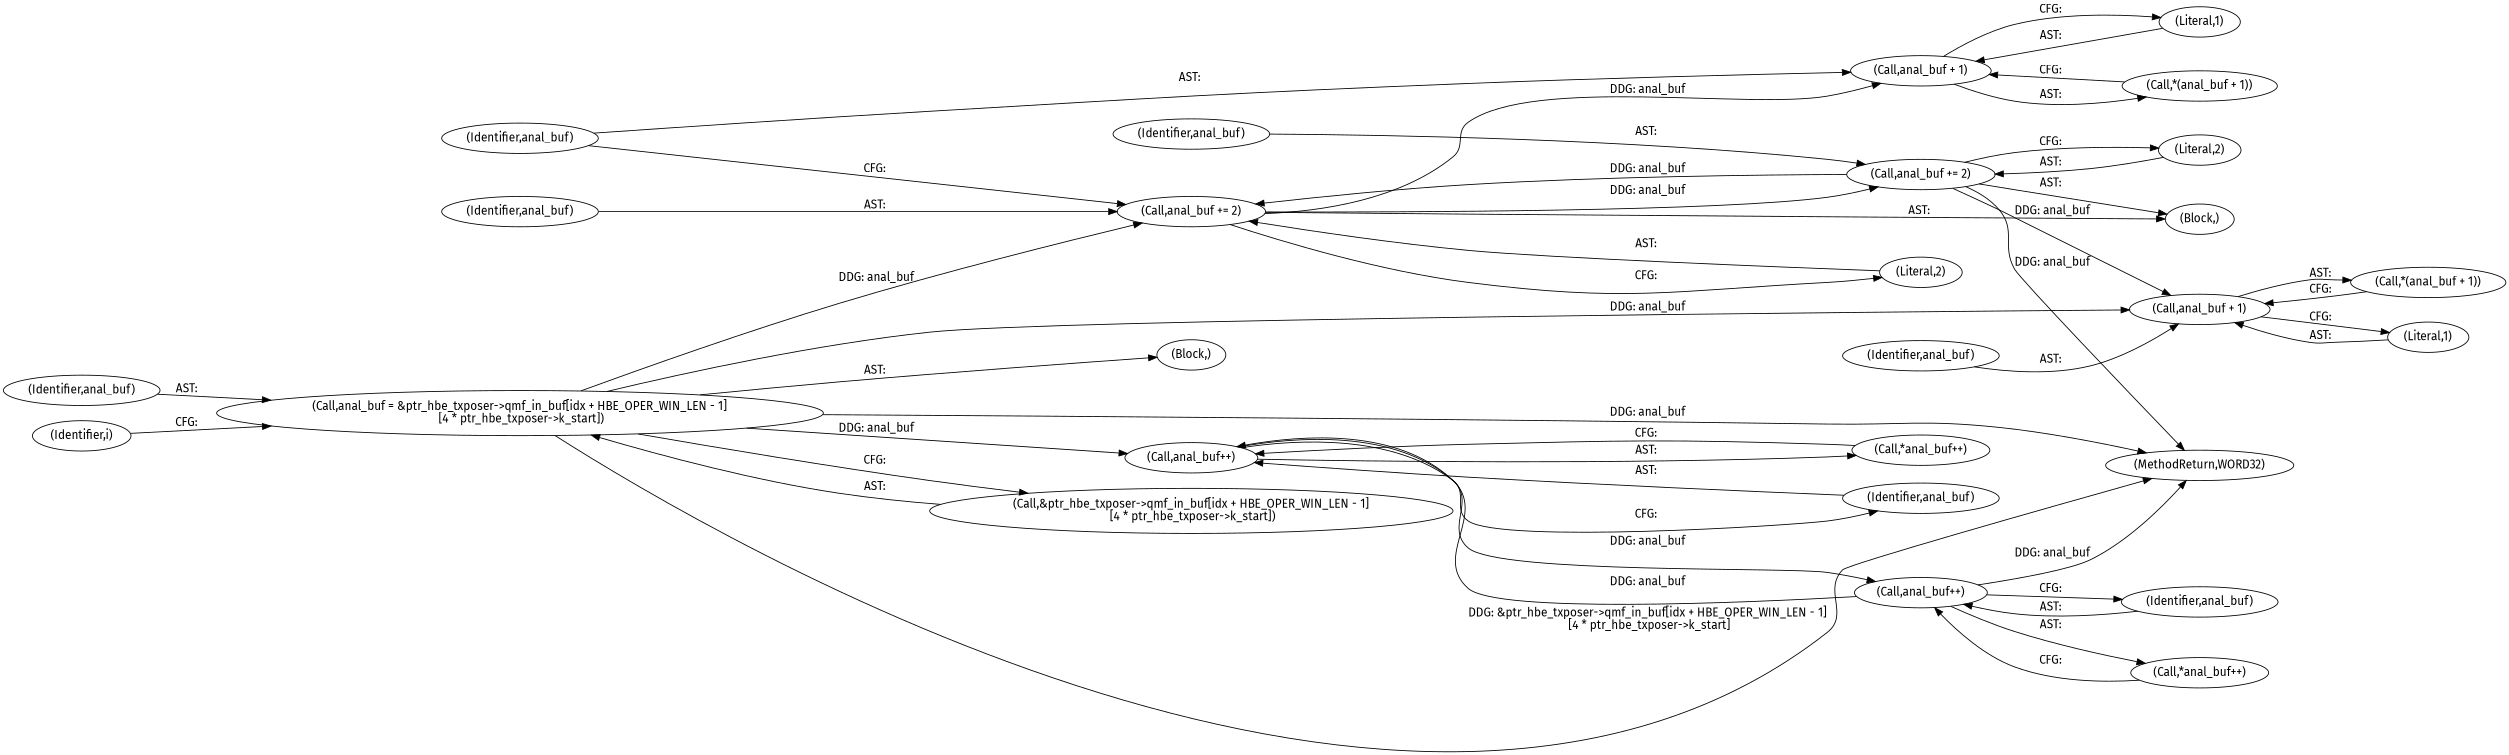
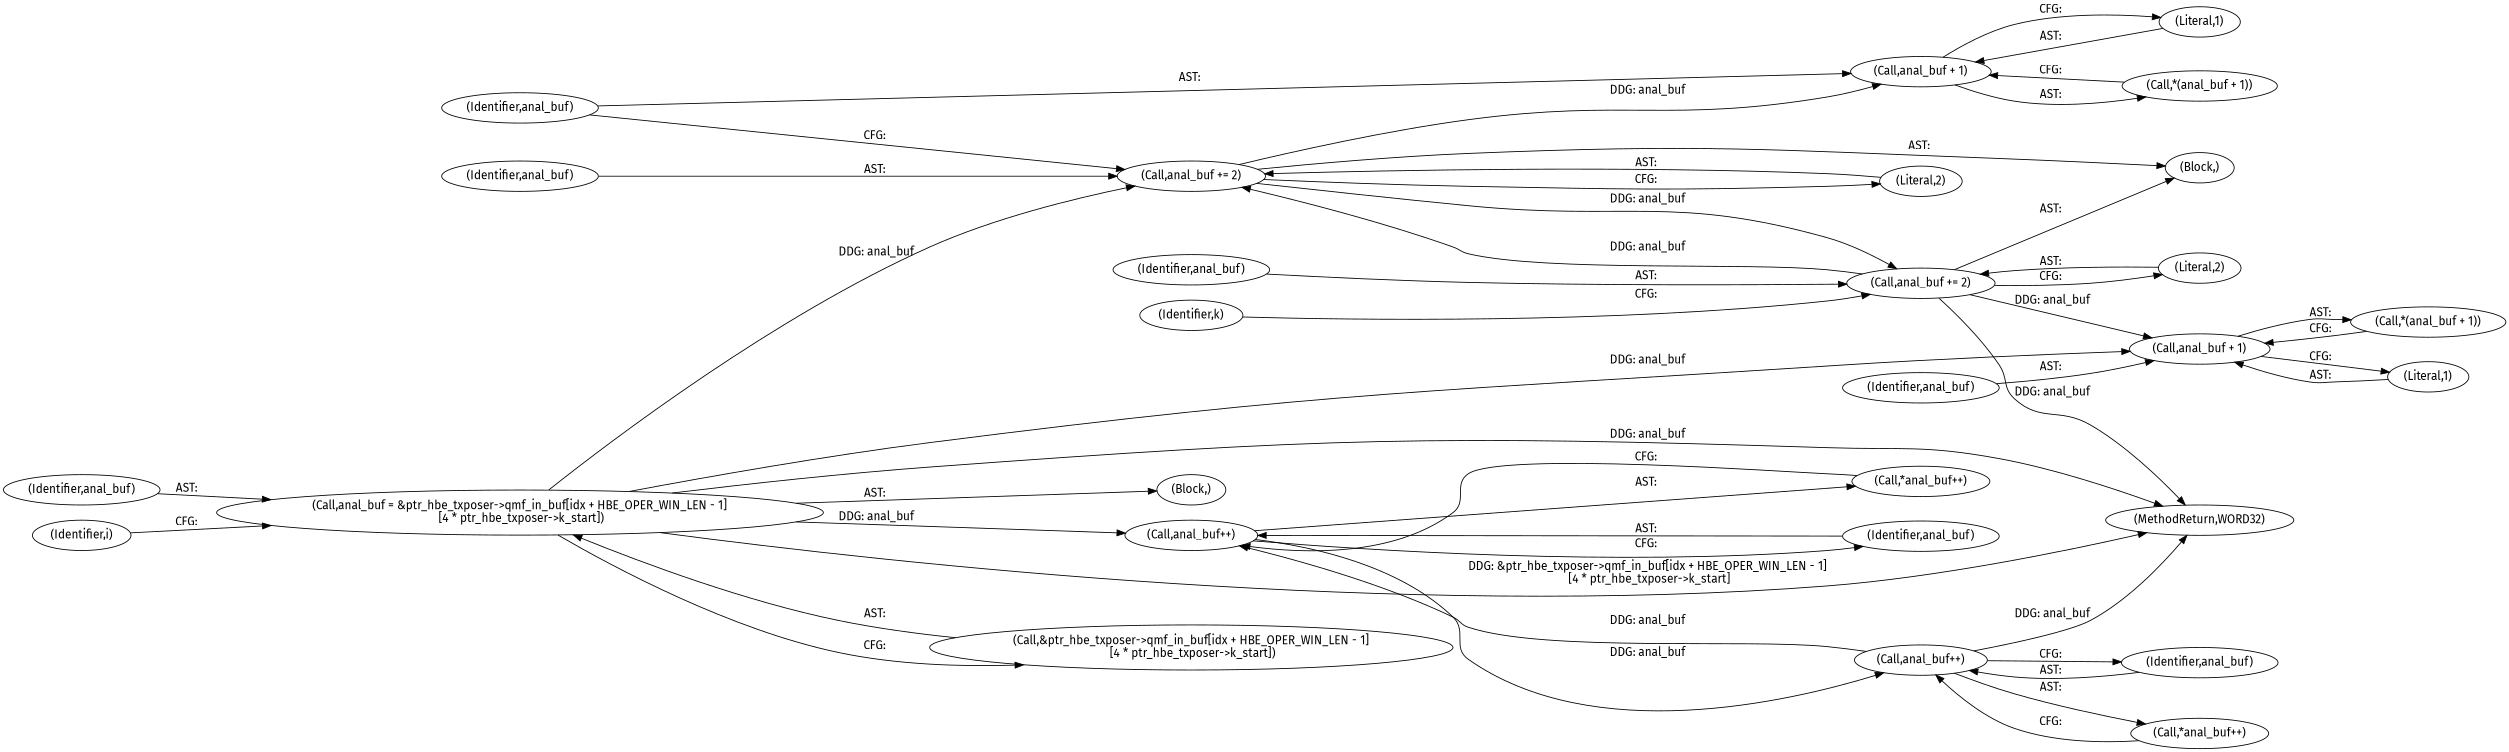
none -> (1191, 315)
